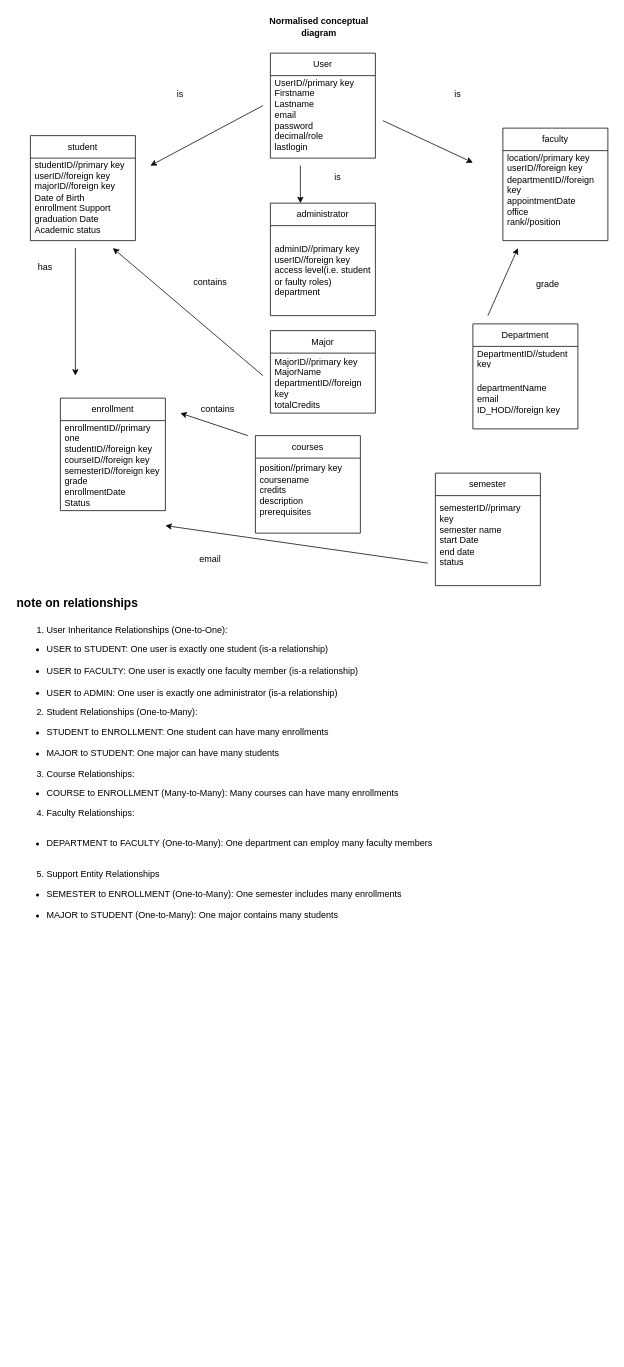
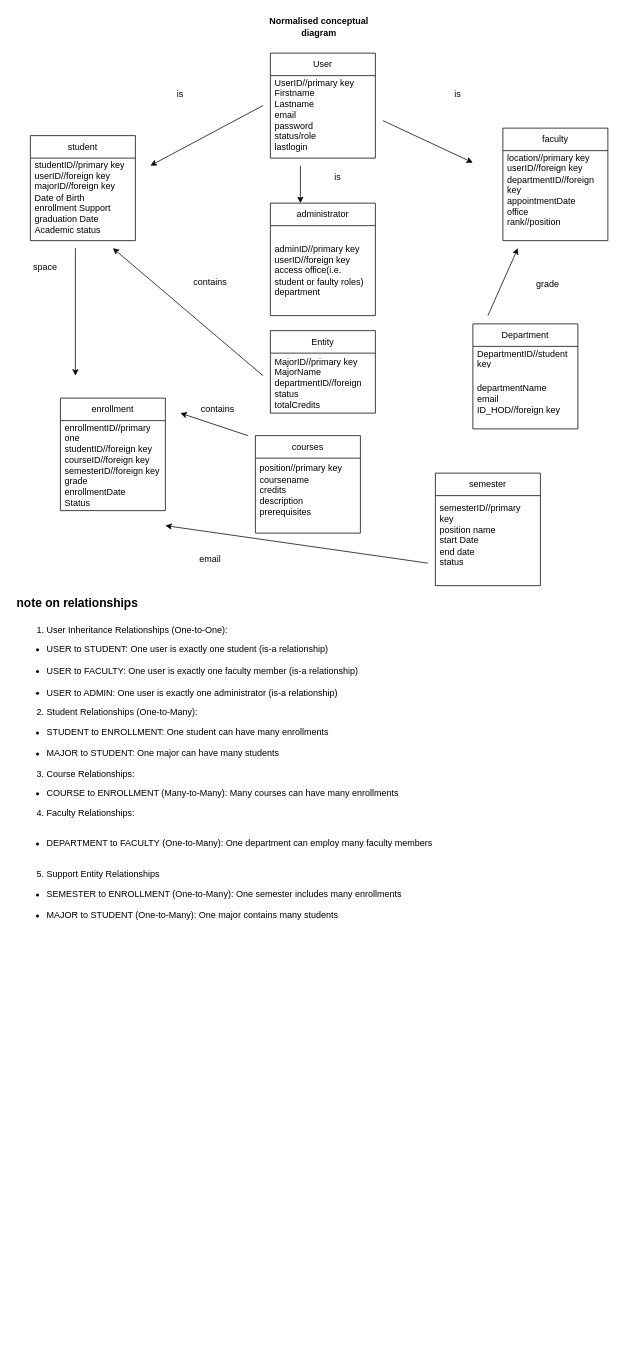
(320, 117) -> (320, 117)
(45, 267) -> (45, 267)
(324, 270) -> (324, 270)
(323, 342) -> (323, 342)
(324, 383) -> (324, 383)
(489, 540) -> (489, 540)
